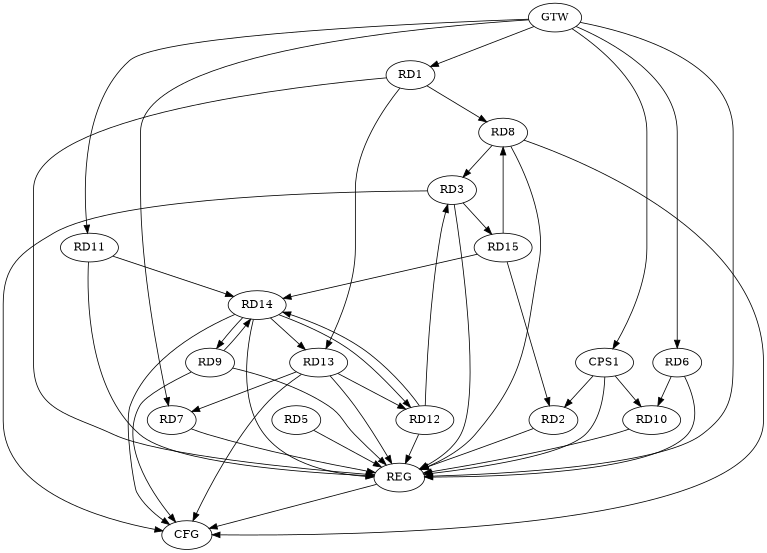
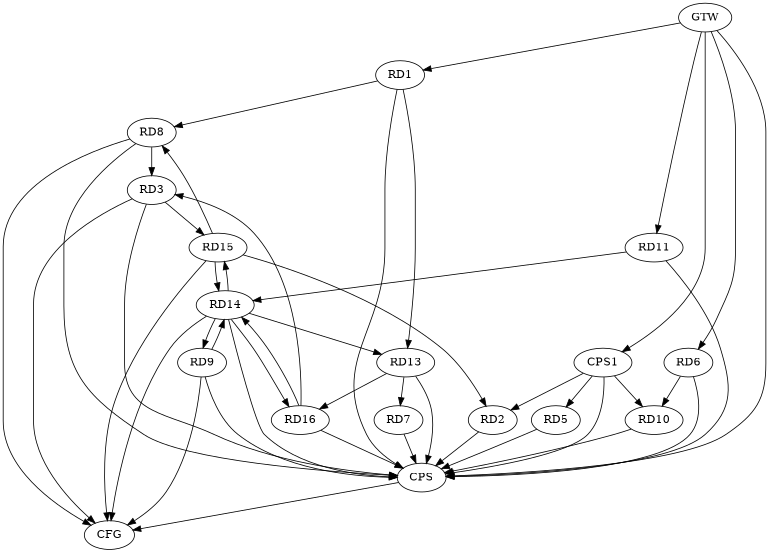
(192, 80) -> none
none -> (227, 280)
none -> (582, 388)
(425, 420) -> (300, 420)
(240, 437) -> (132, 363)
(399, 478) -> (422, 478)
